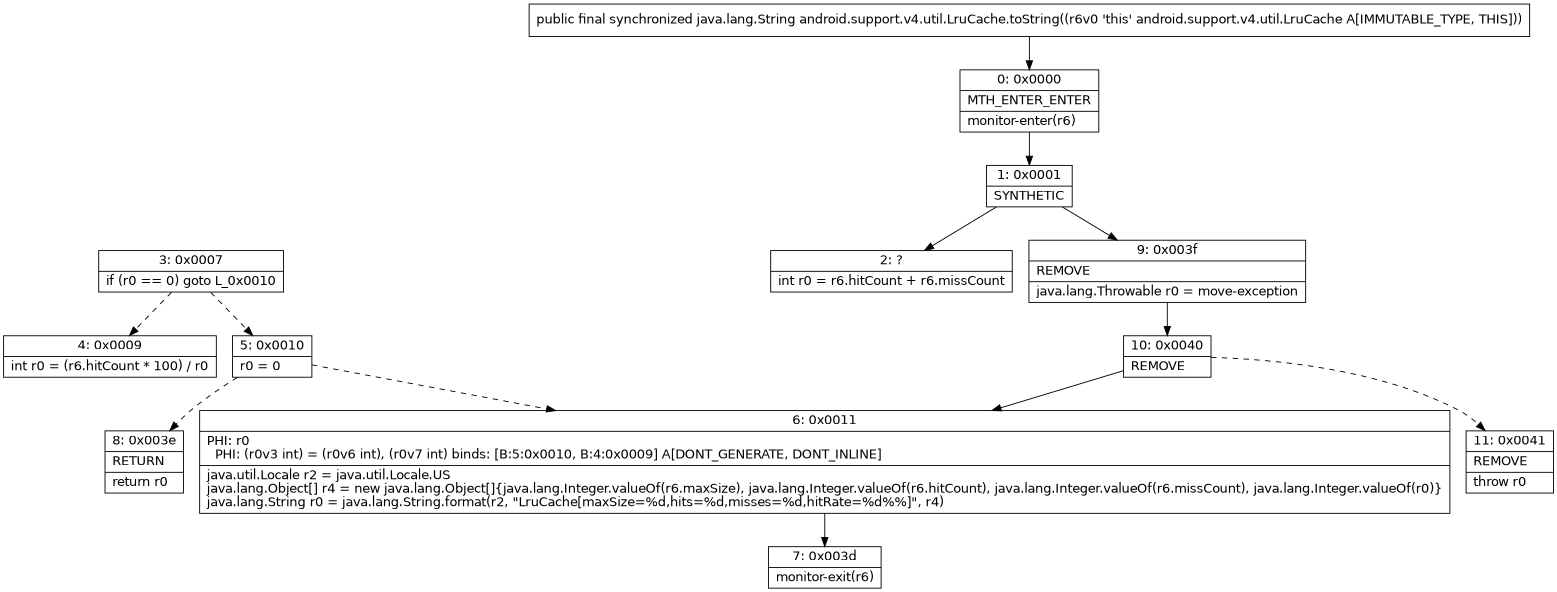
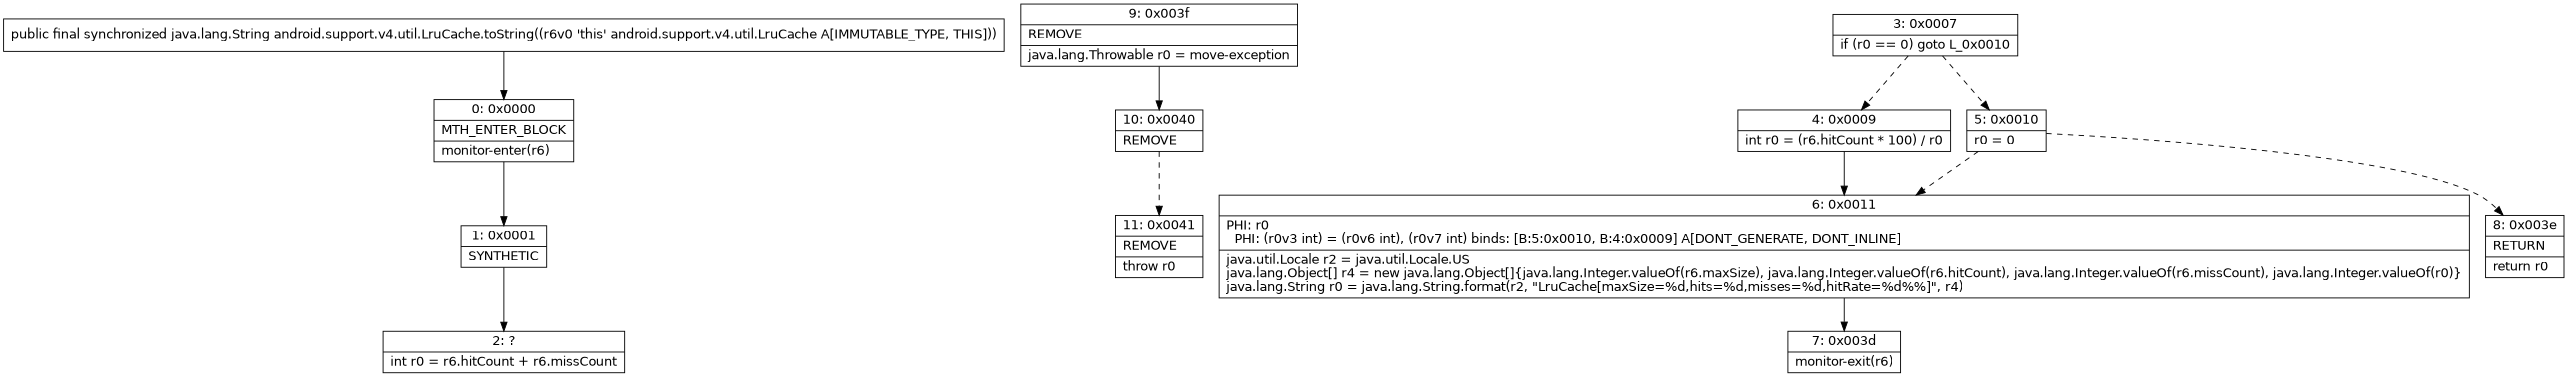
(1029, 101) -> (504, 130)
(1086, 221) -> none
(1062, 389) -> (1844, 169)
